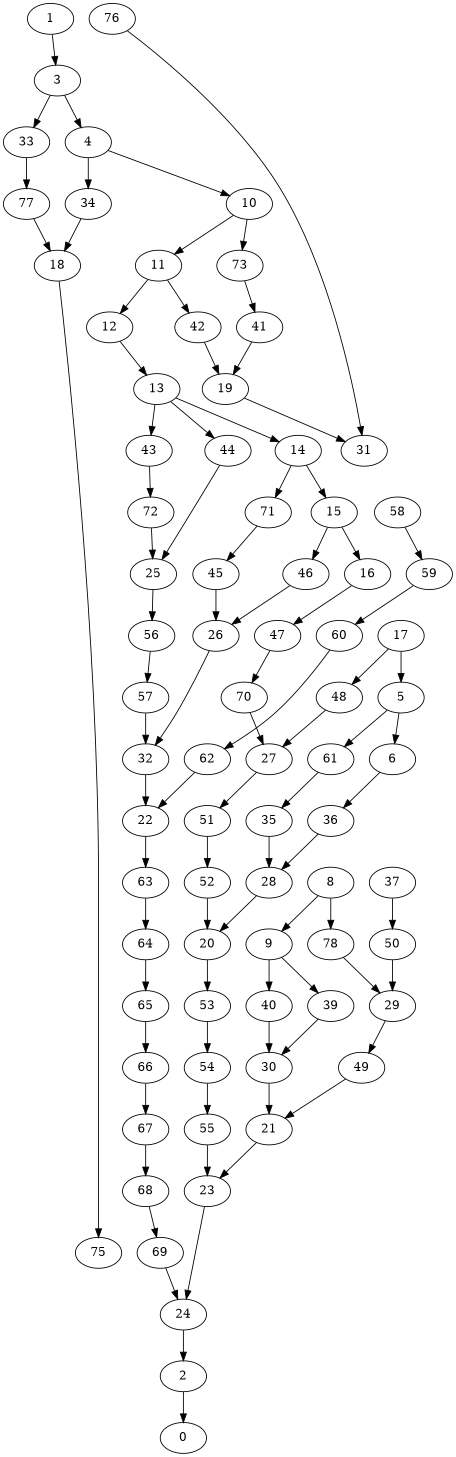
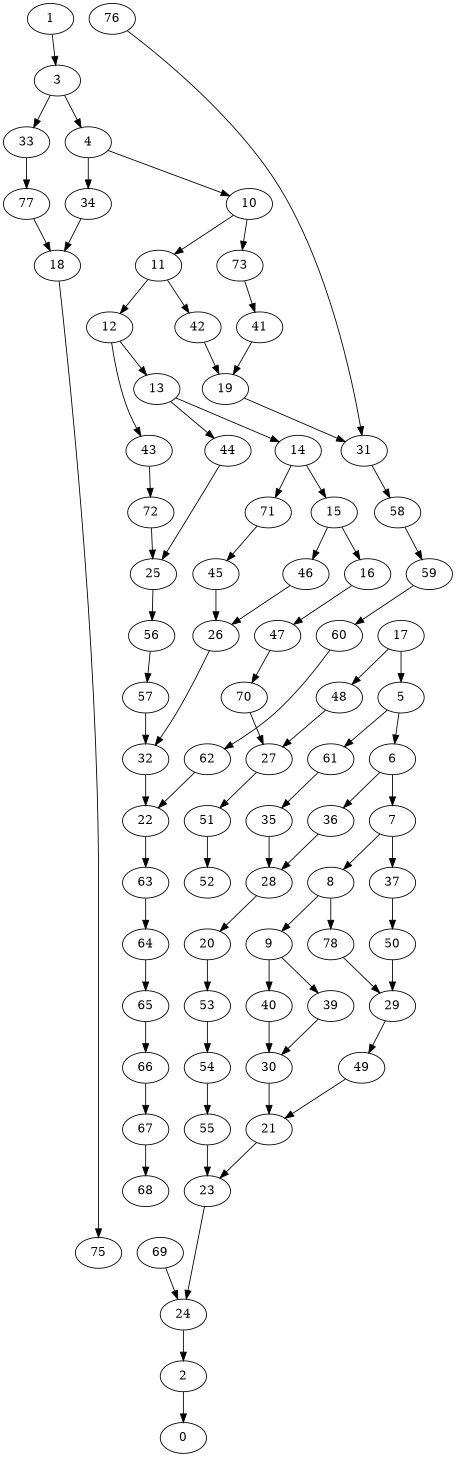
(154, 415) -> (121, 387)
none -> (379, 478)
none -> (392, 821)
(207, 909) -> none
(152, 1218) -> none
